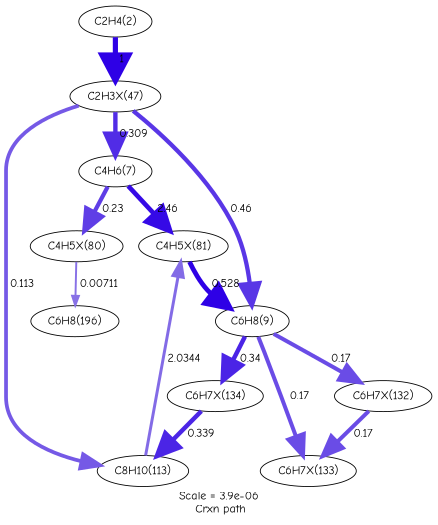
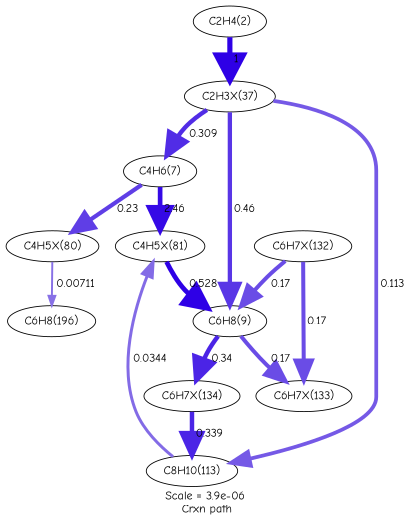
(115, 96) -> (230, 96)
(308, 353) -> (269, 275)
(182, 359) -> (148, 359)
